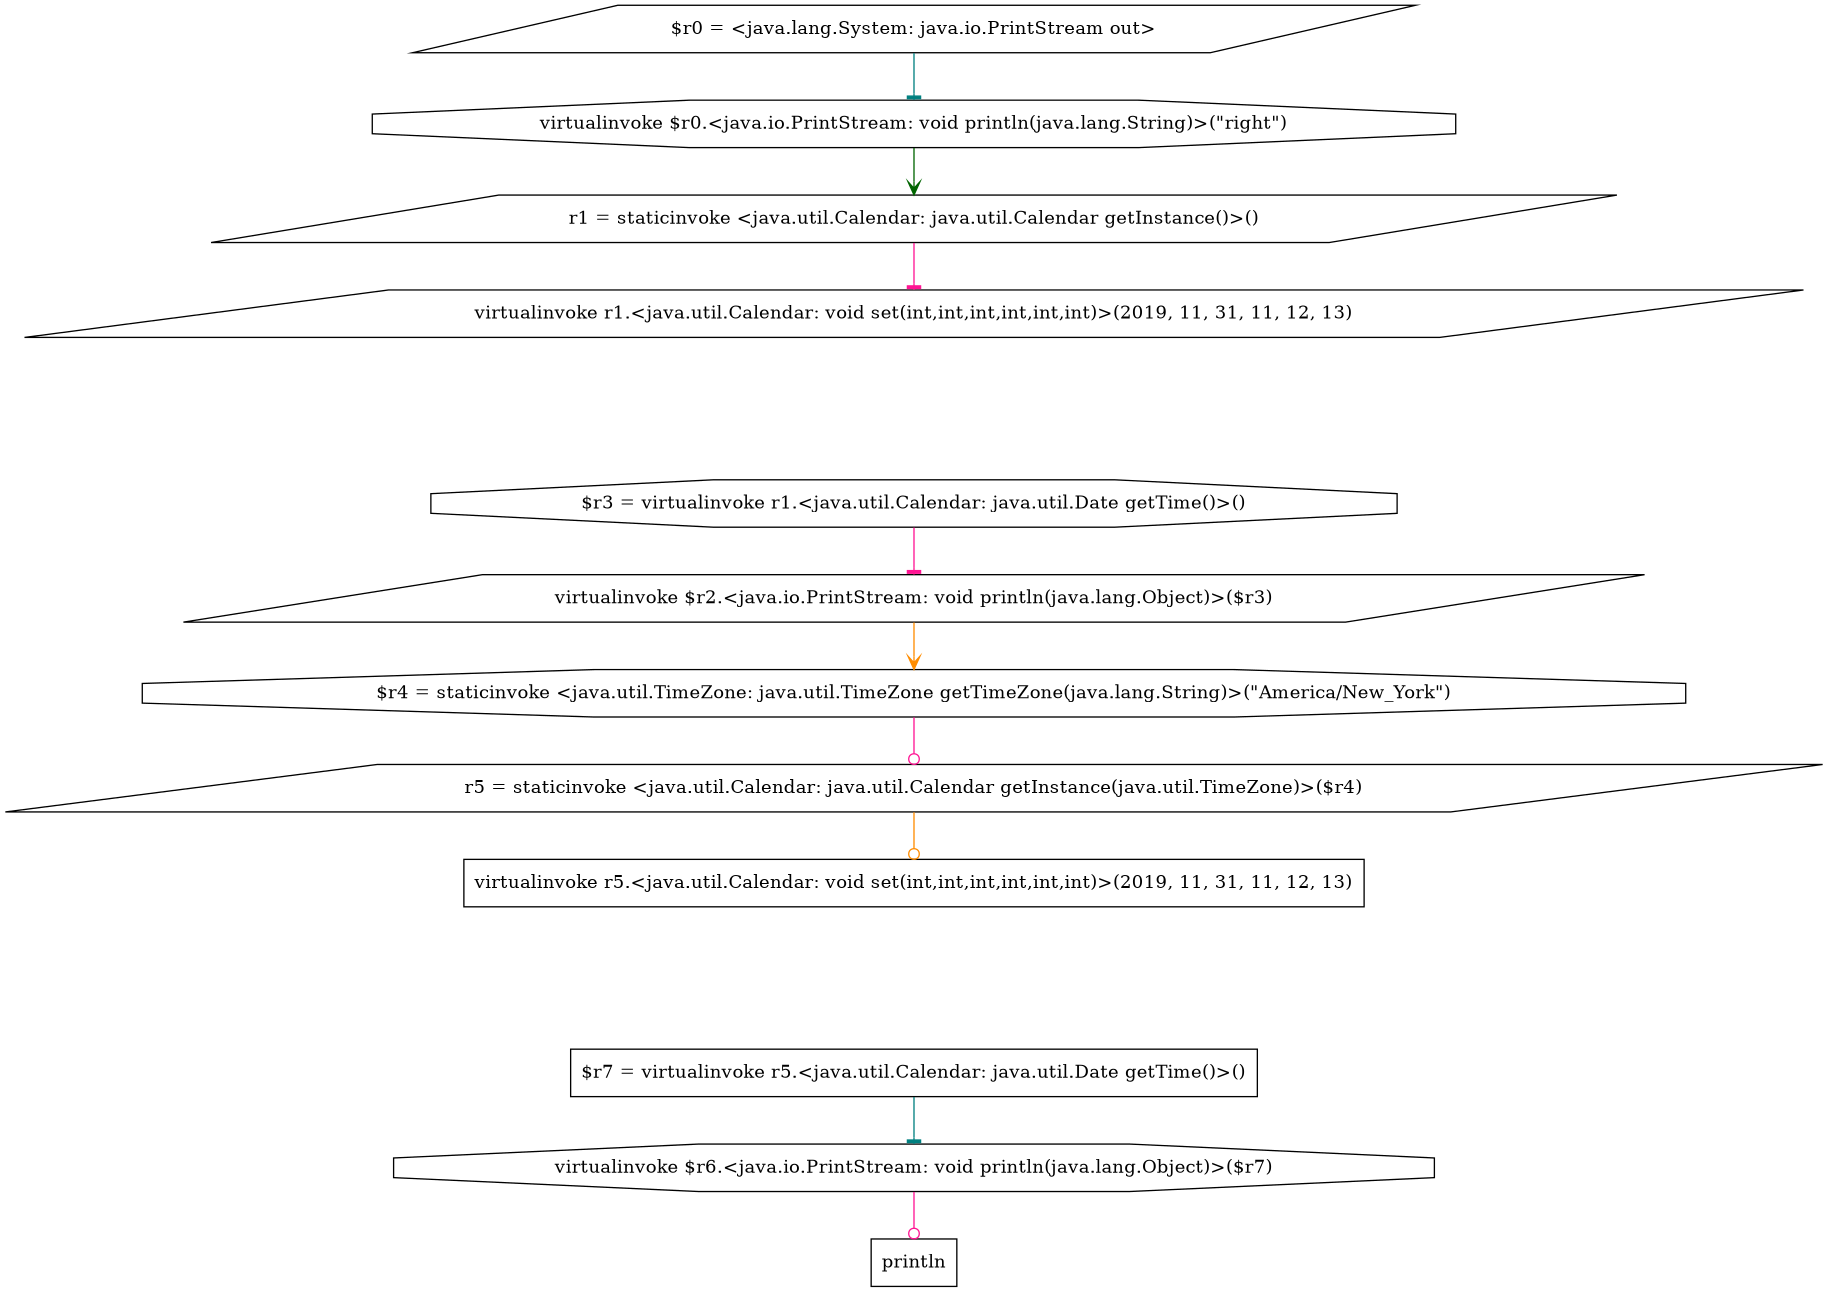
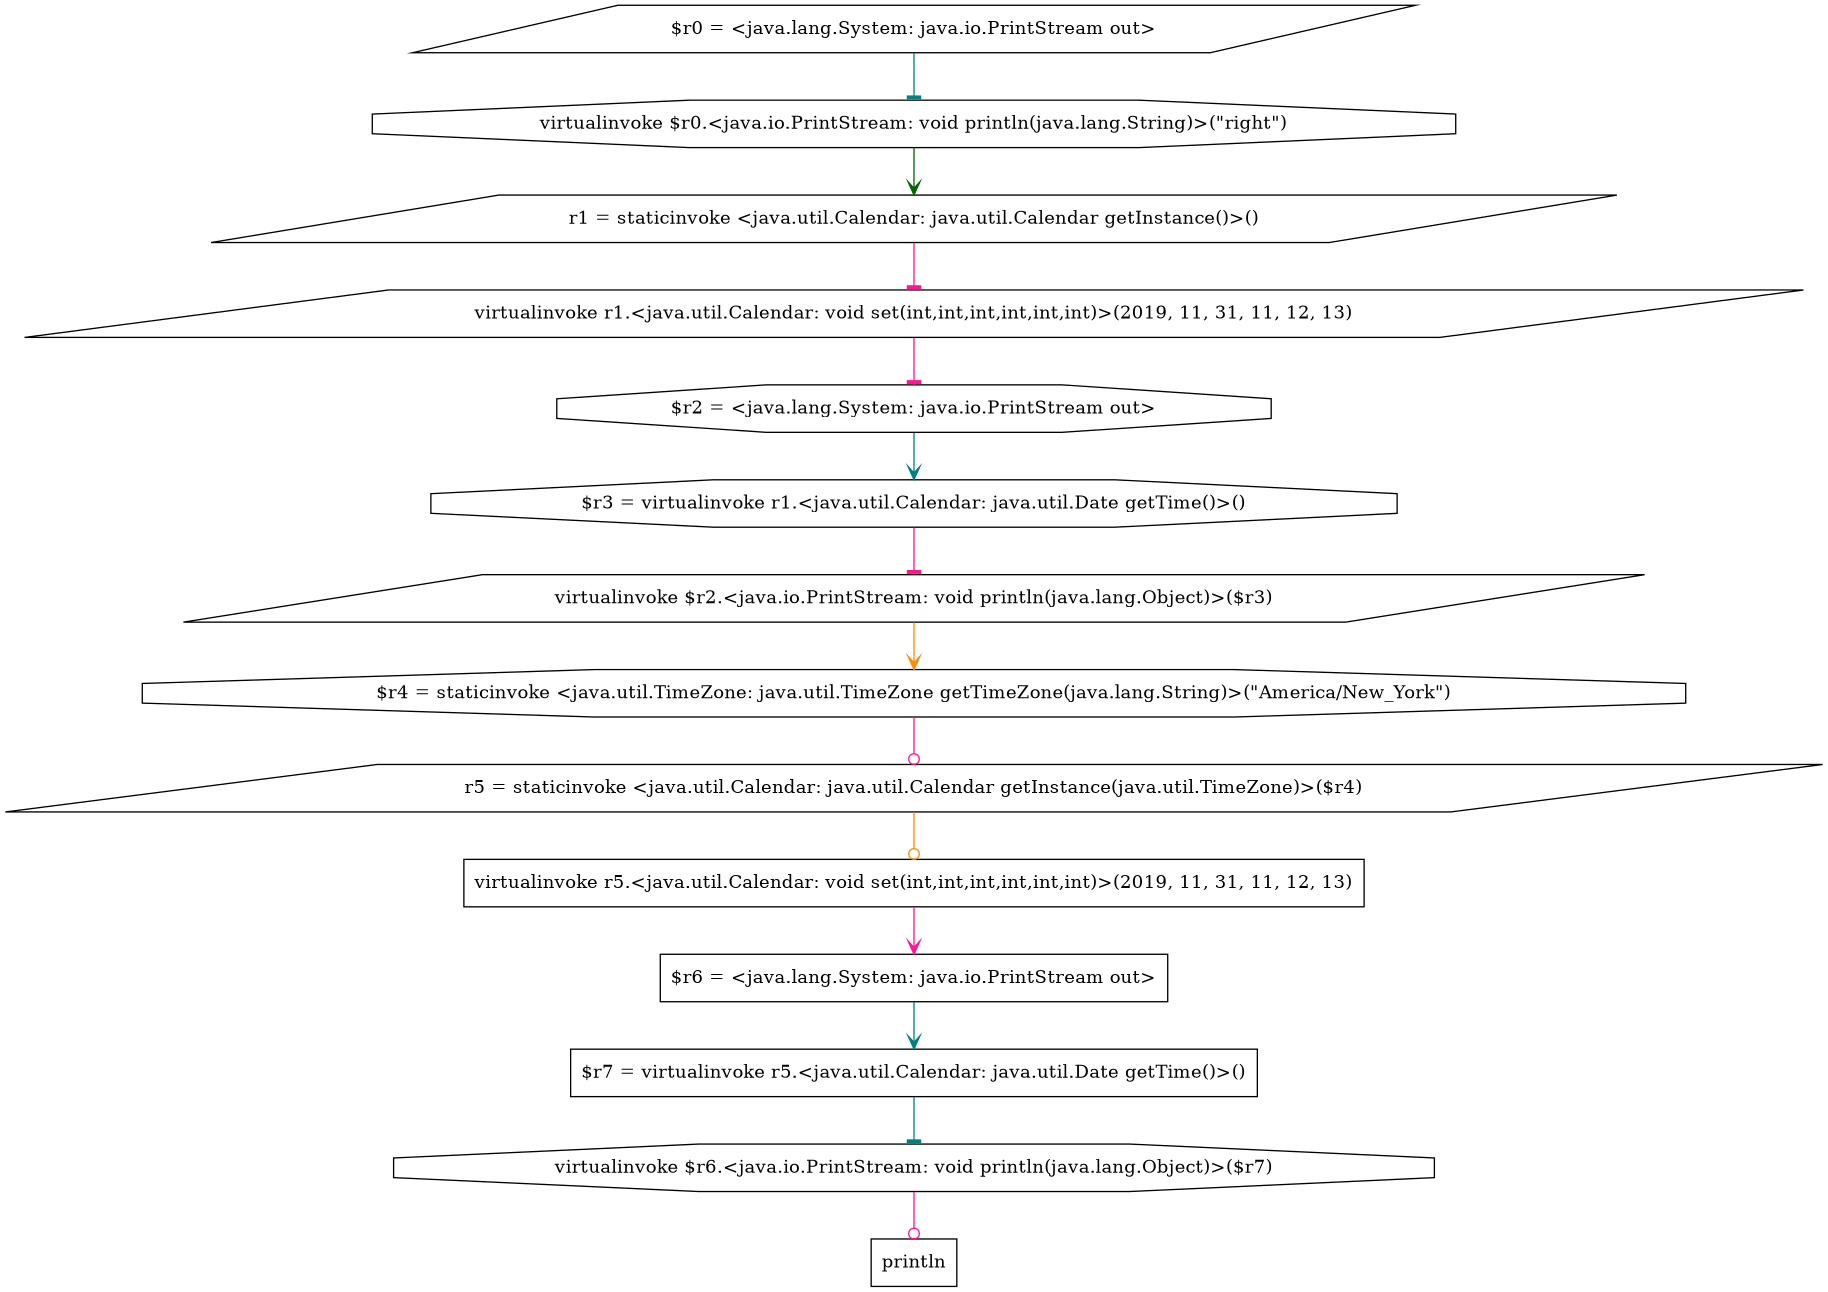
none -> (914, 409)
none -> (914, 978)
